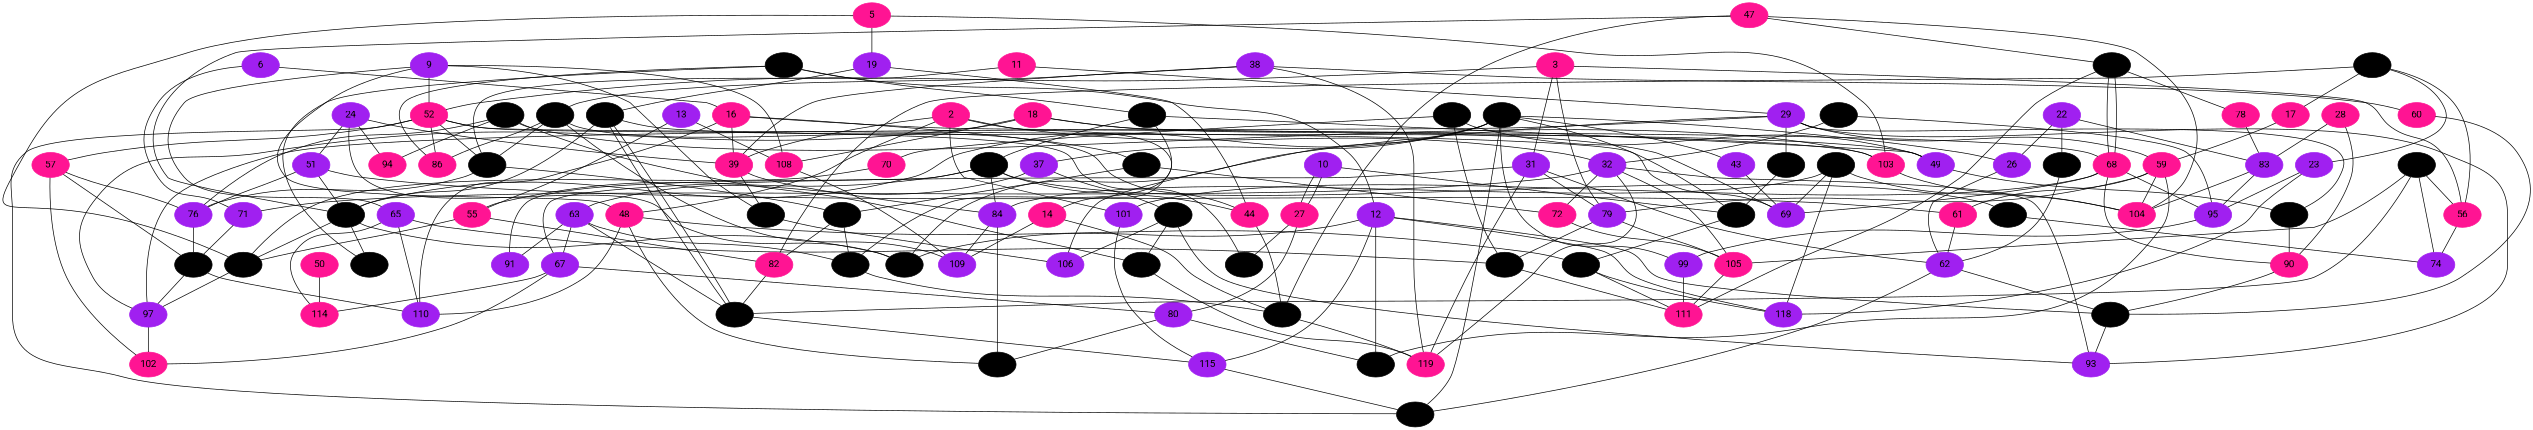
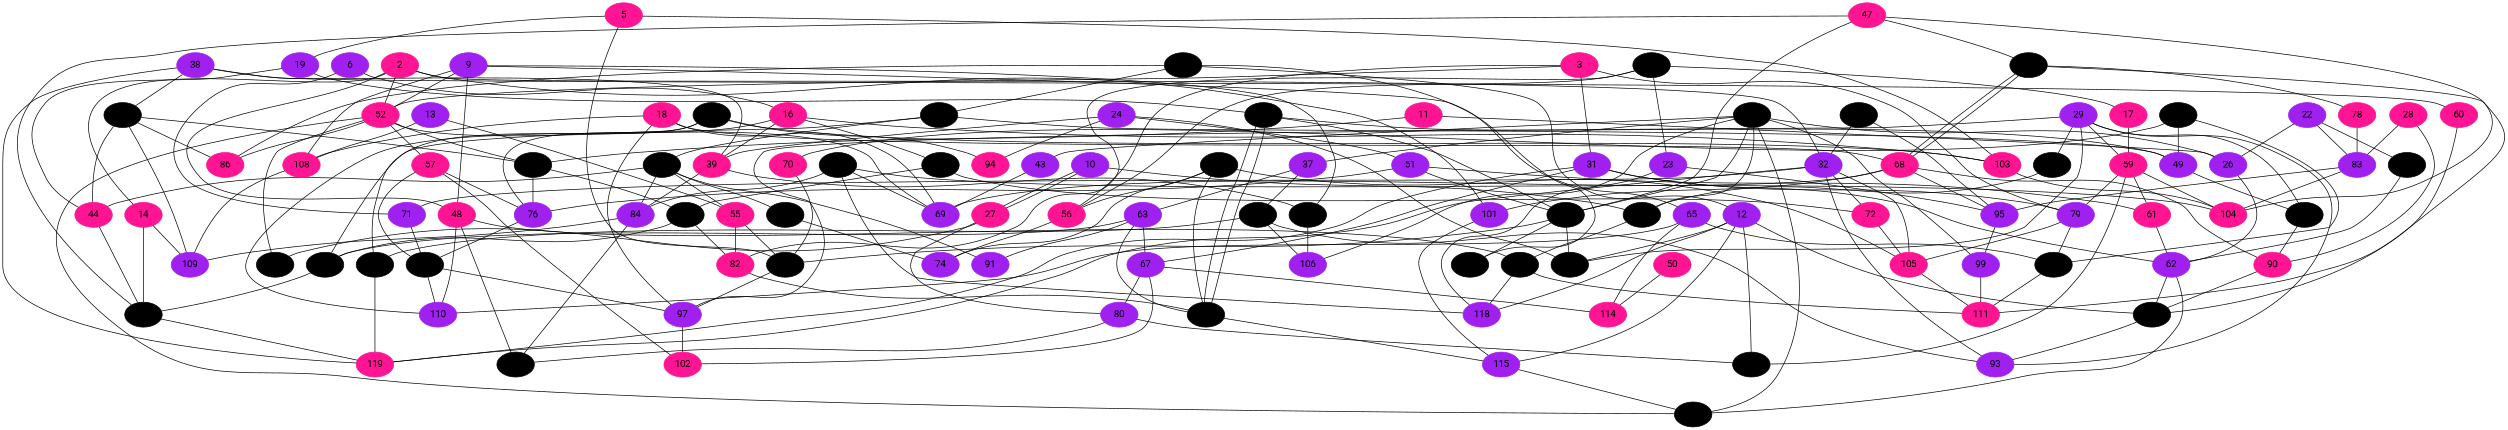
(1401, 90) -> (1829, 133)
(839, 132) -> (390, 90)
